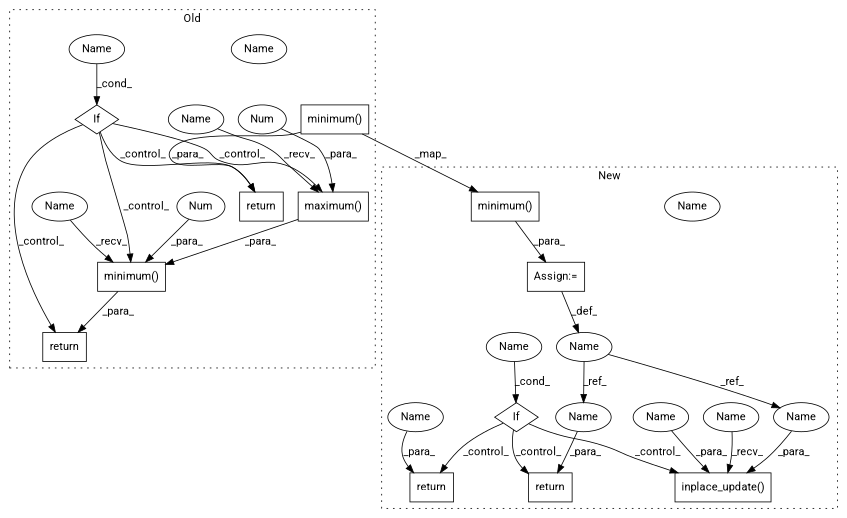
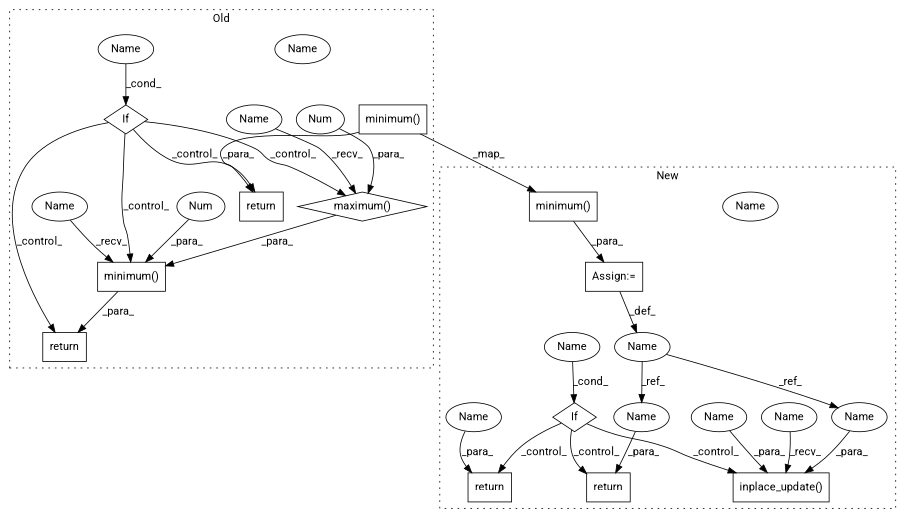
(333, 207) -> (362, 207)
